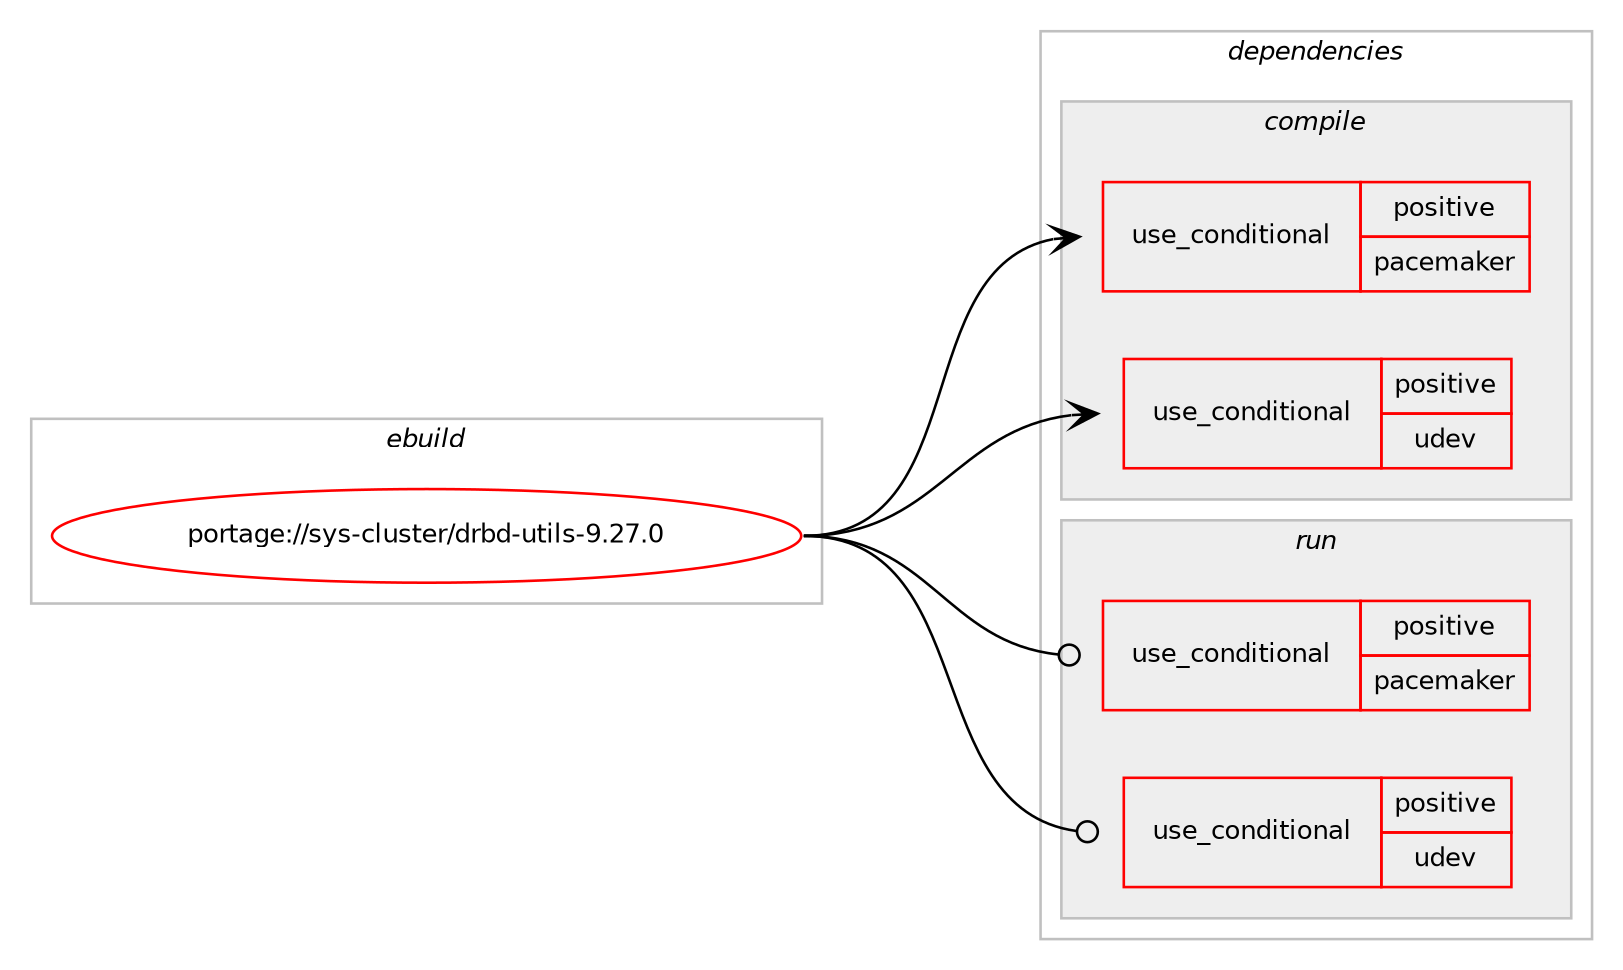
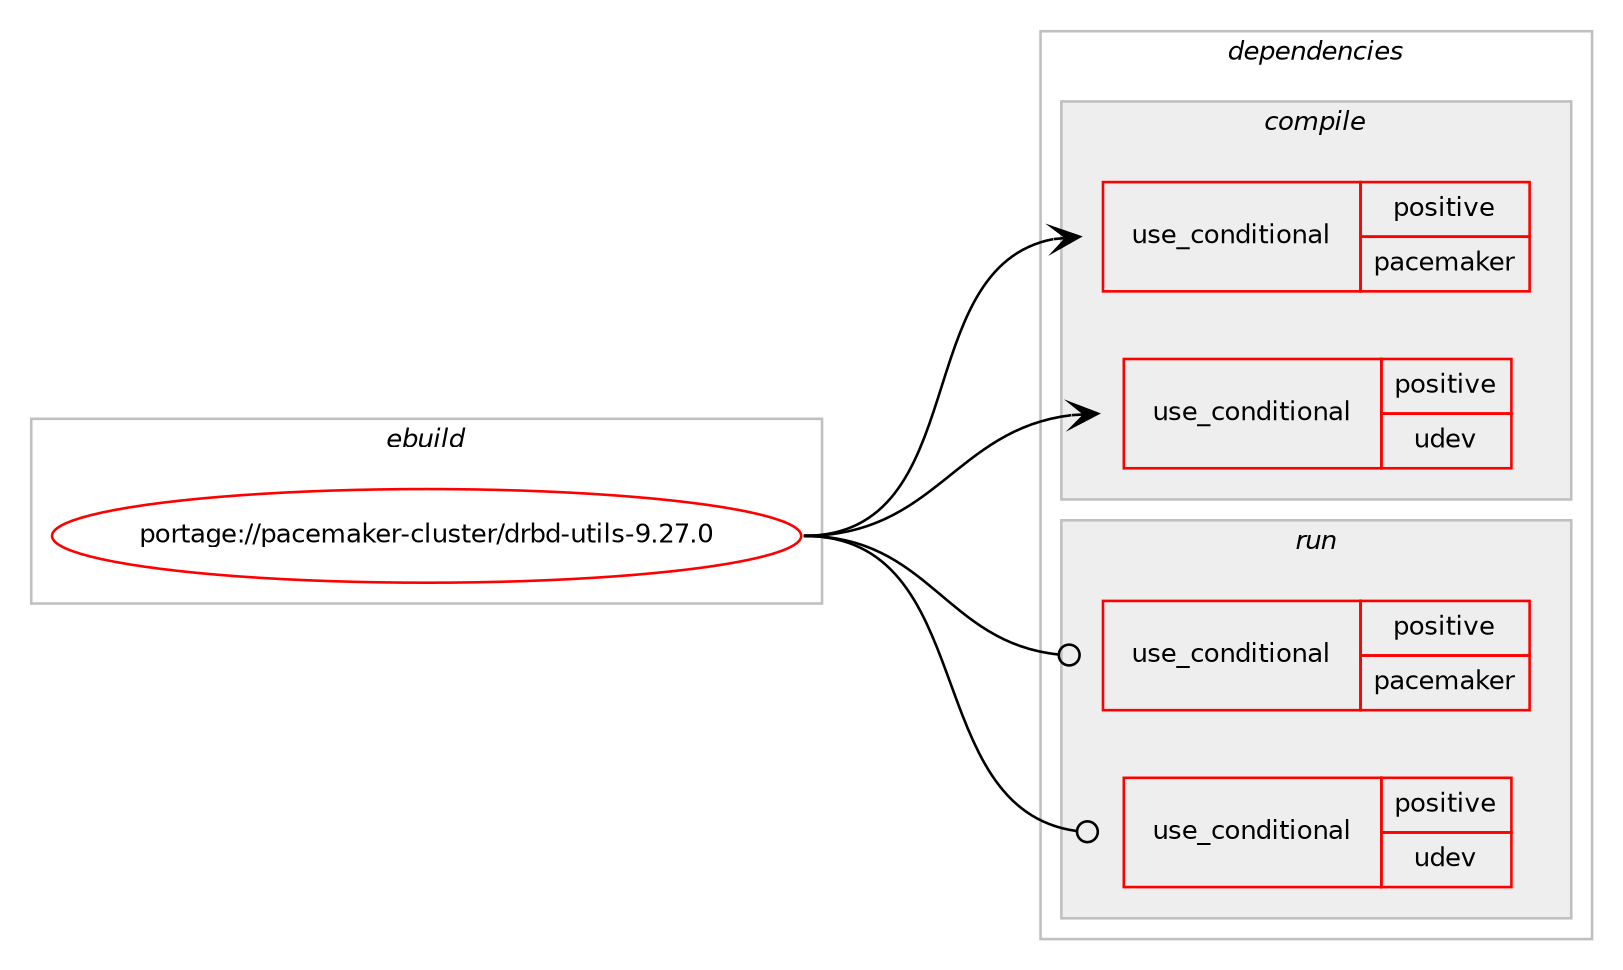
(427, 536) -> (427, 536)
